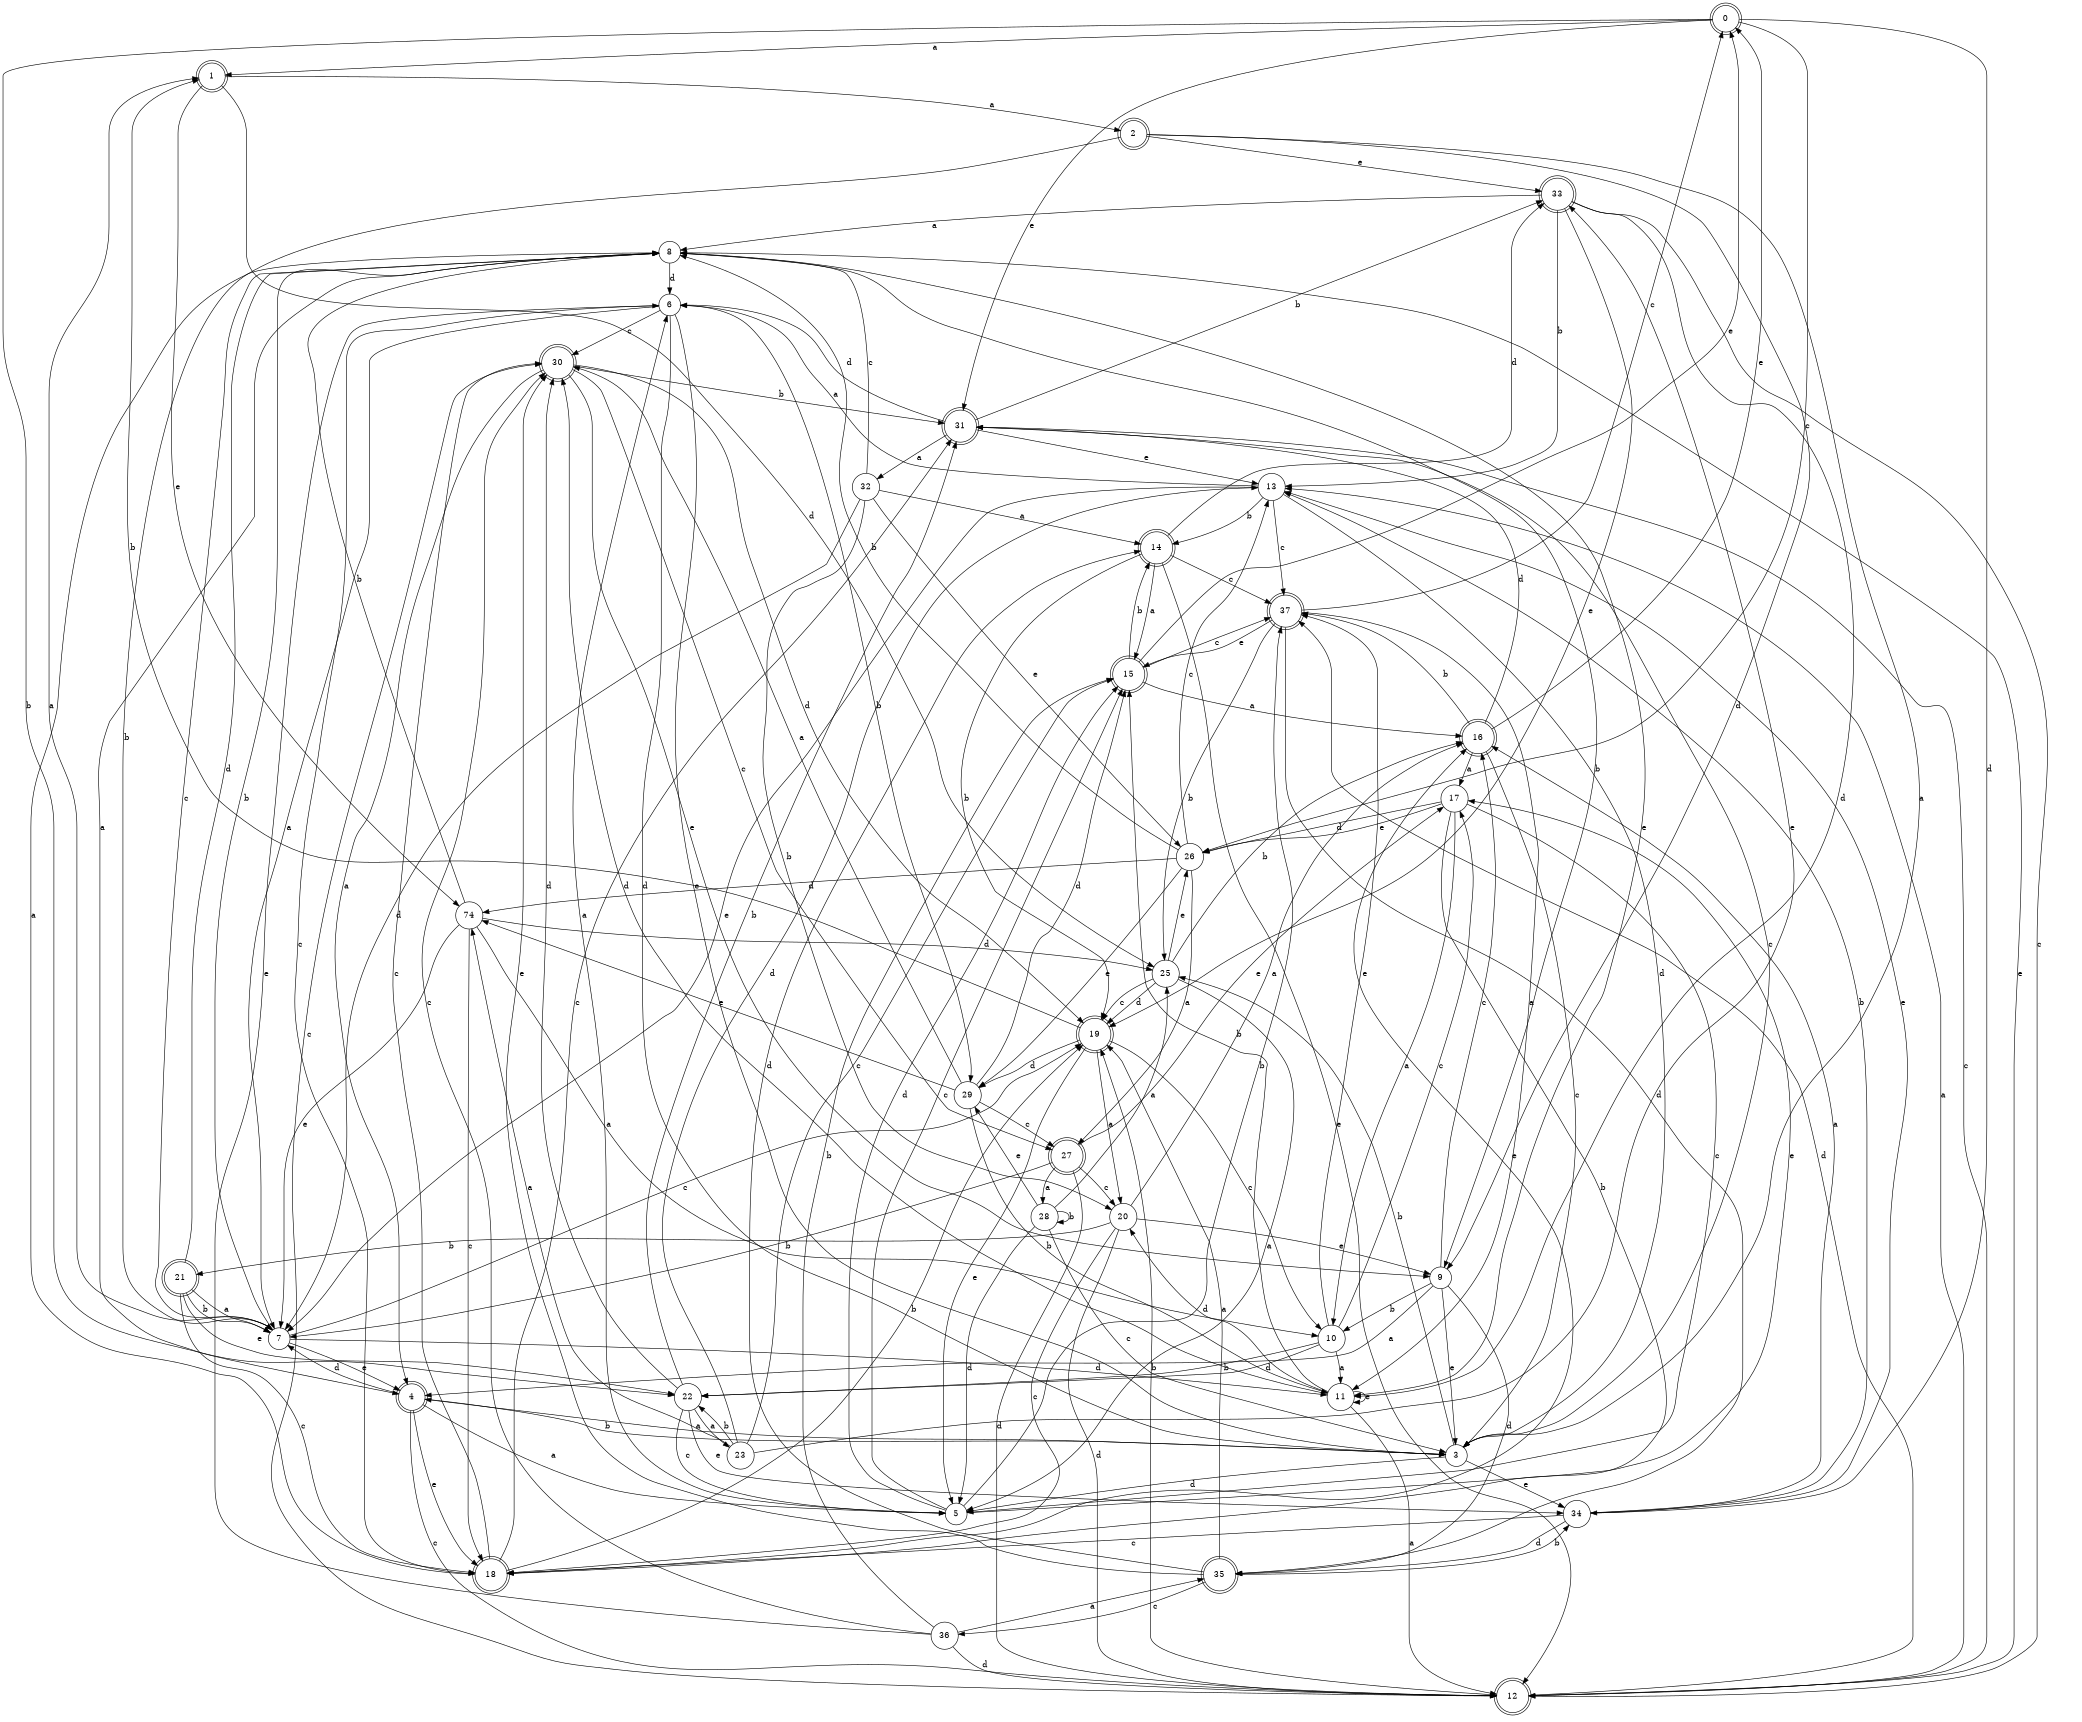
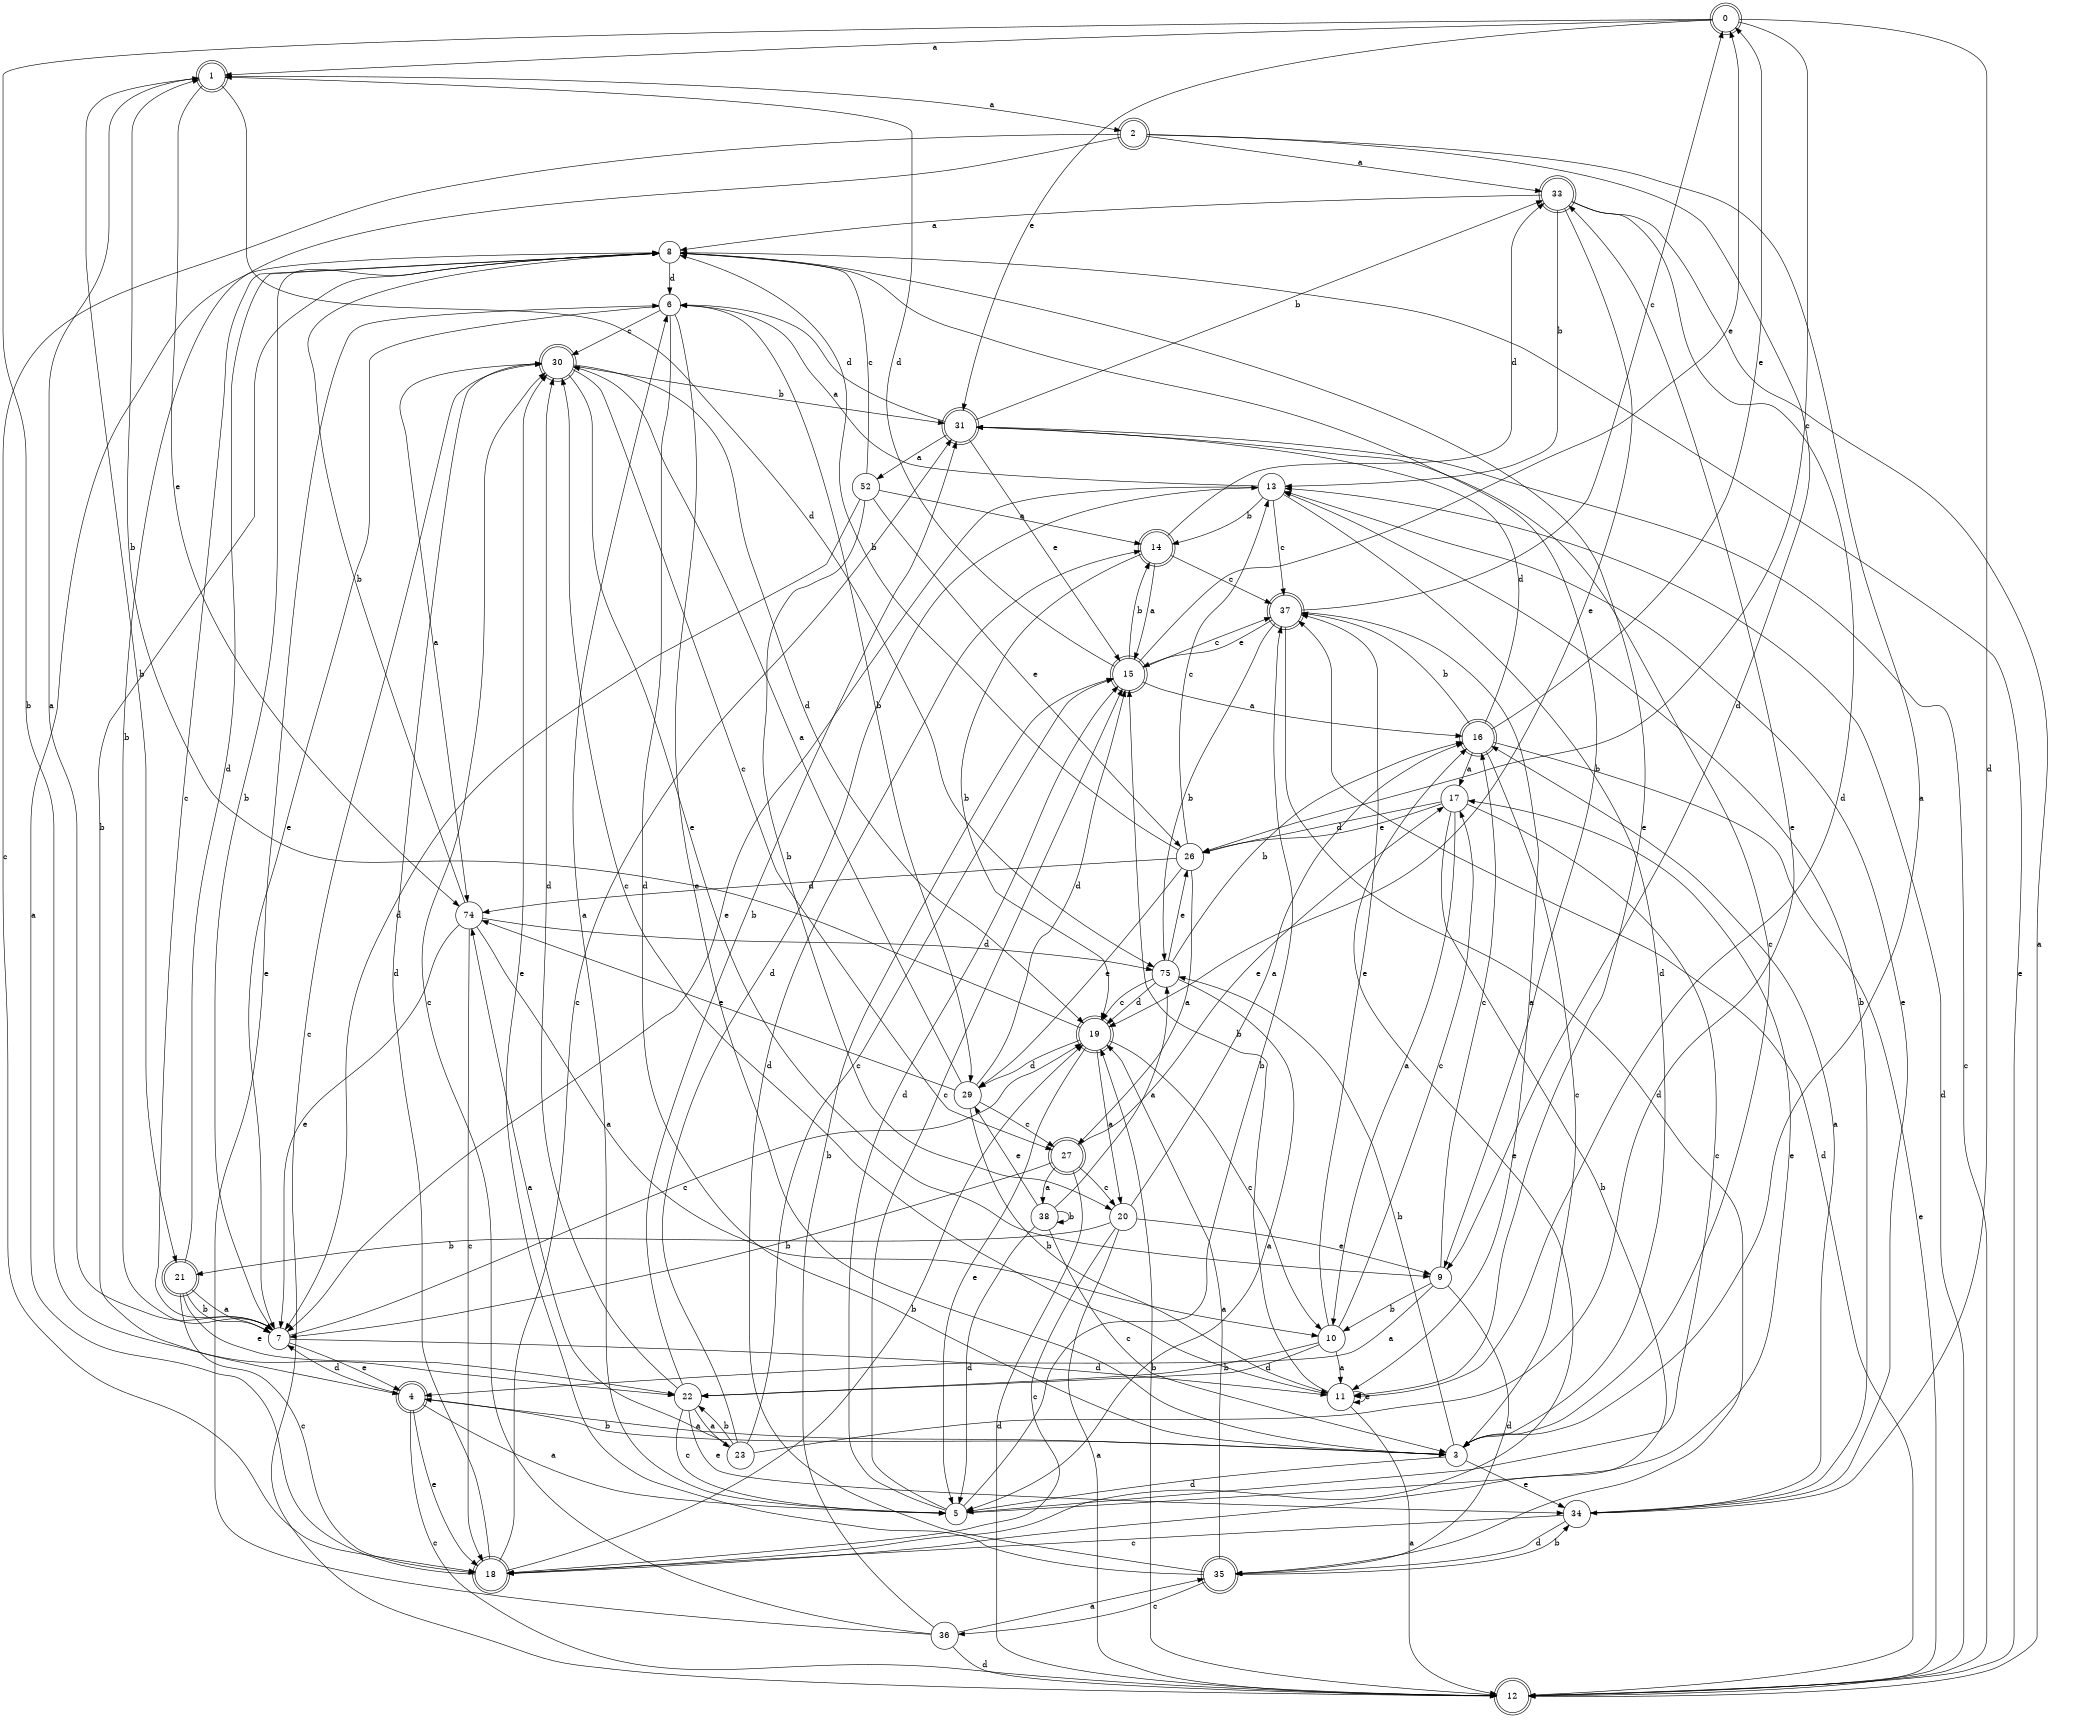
none -> (889, 122)
(1360, 163) -> (1360, 163)
(1114, 456) -> (1043, 548)
(866, 487) -> (866, 487)
none -> (127, 594)
(103, 828) -> (103, 828)
(289, 828) -> (289, 828)
(305, 843) -> (3, 536)
(350, 855) -> (424, 573)
(627, 886) -> (627, 886)
(2040, 945) -> (2040, 945)
(397, 974) -> (397, 974)
(1166, 974) -> (1166, 974)
(1944, 1095) -> (1944, 1095)
(1344, 1161) -> (1926, 1288)
(1045, 1217) -> (1045, 1217)
(1235, 1327) -> none
(1449, 1364) -> none
(1099, 1456) -> (1099, 1456)
